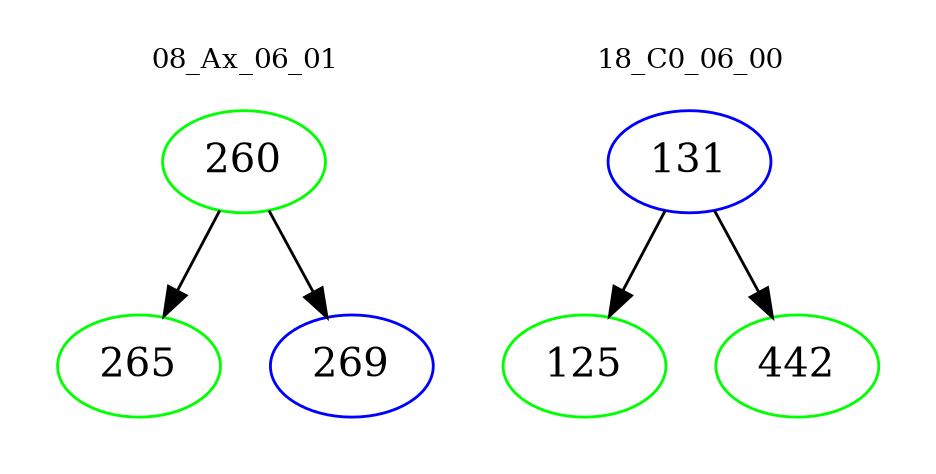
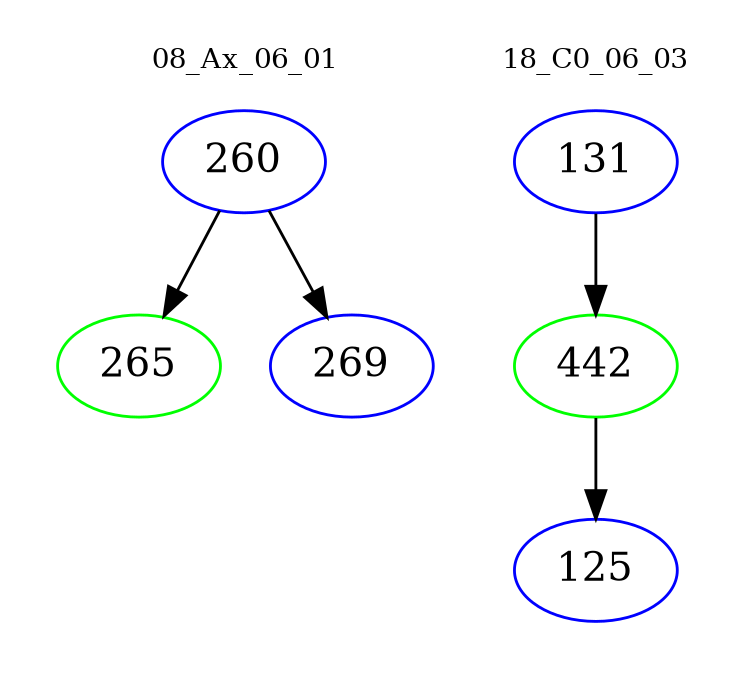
(691, 61) -> (596, 61)
(244, 162) -> (244, 162)
(644, 251) -> (596, 454)
(585, 366) -> (596, 570)
